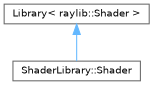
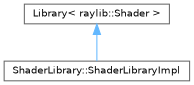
(77, 71) -> (97, 71)
